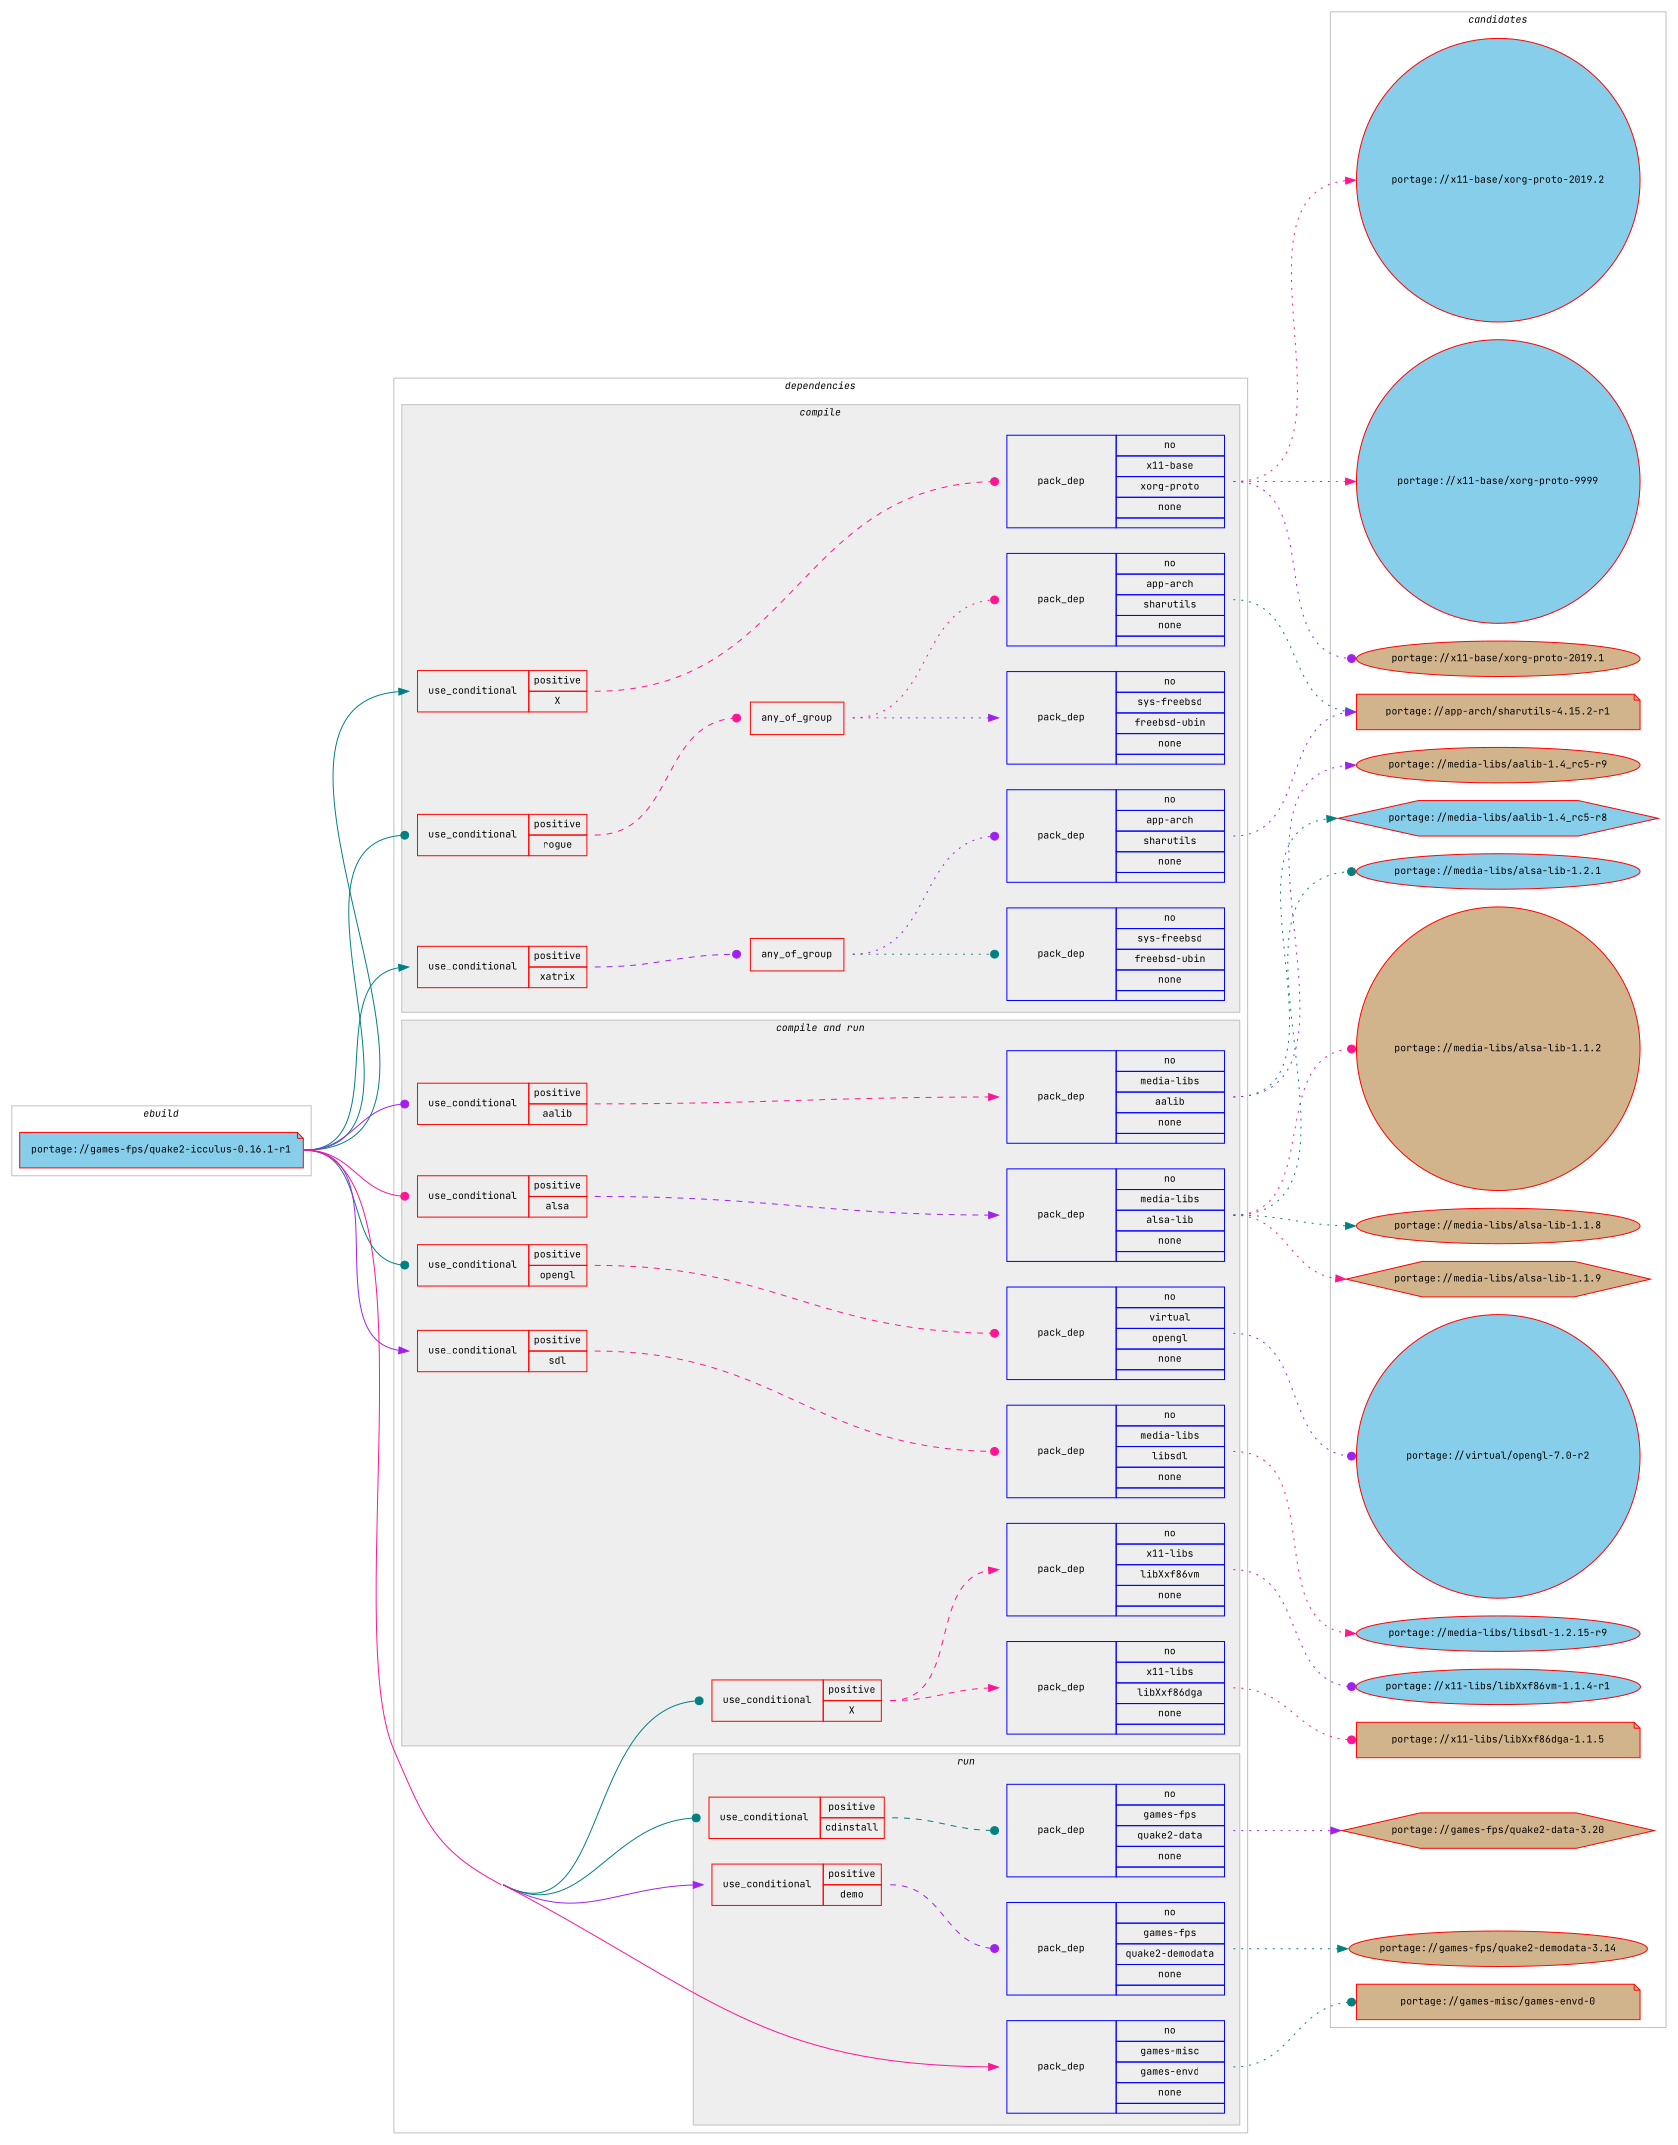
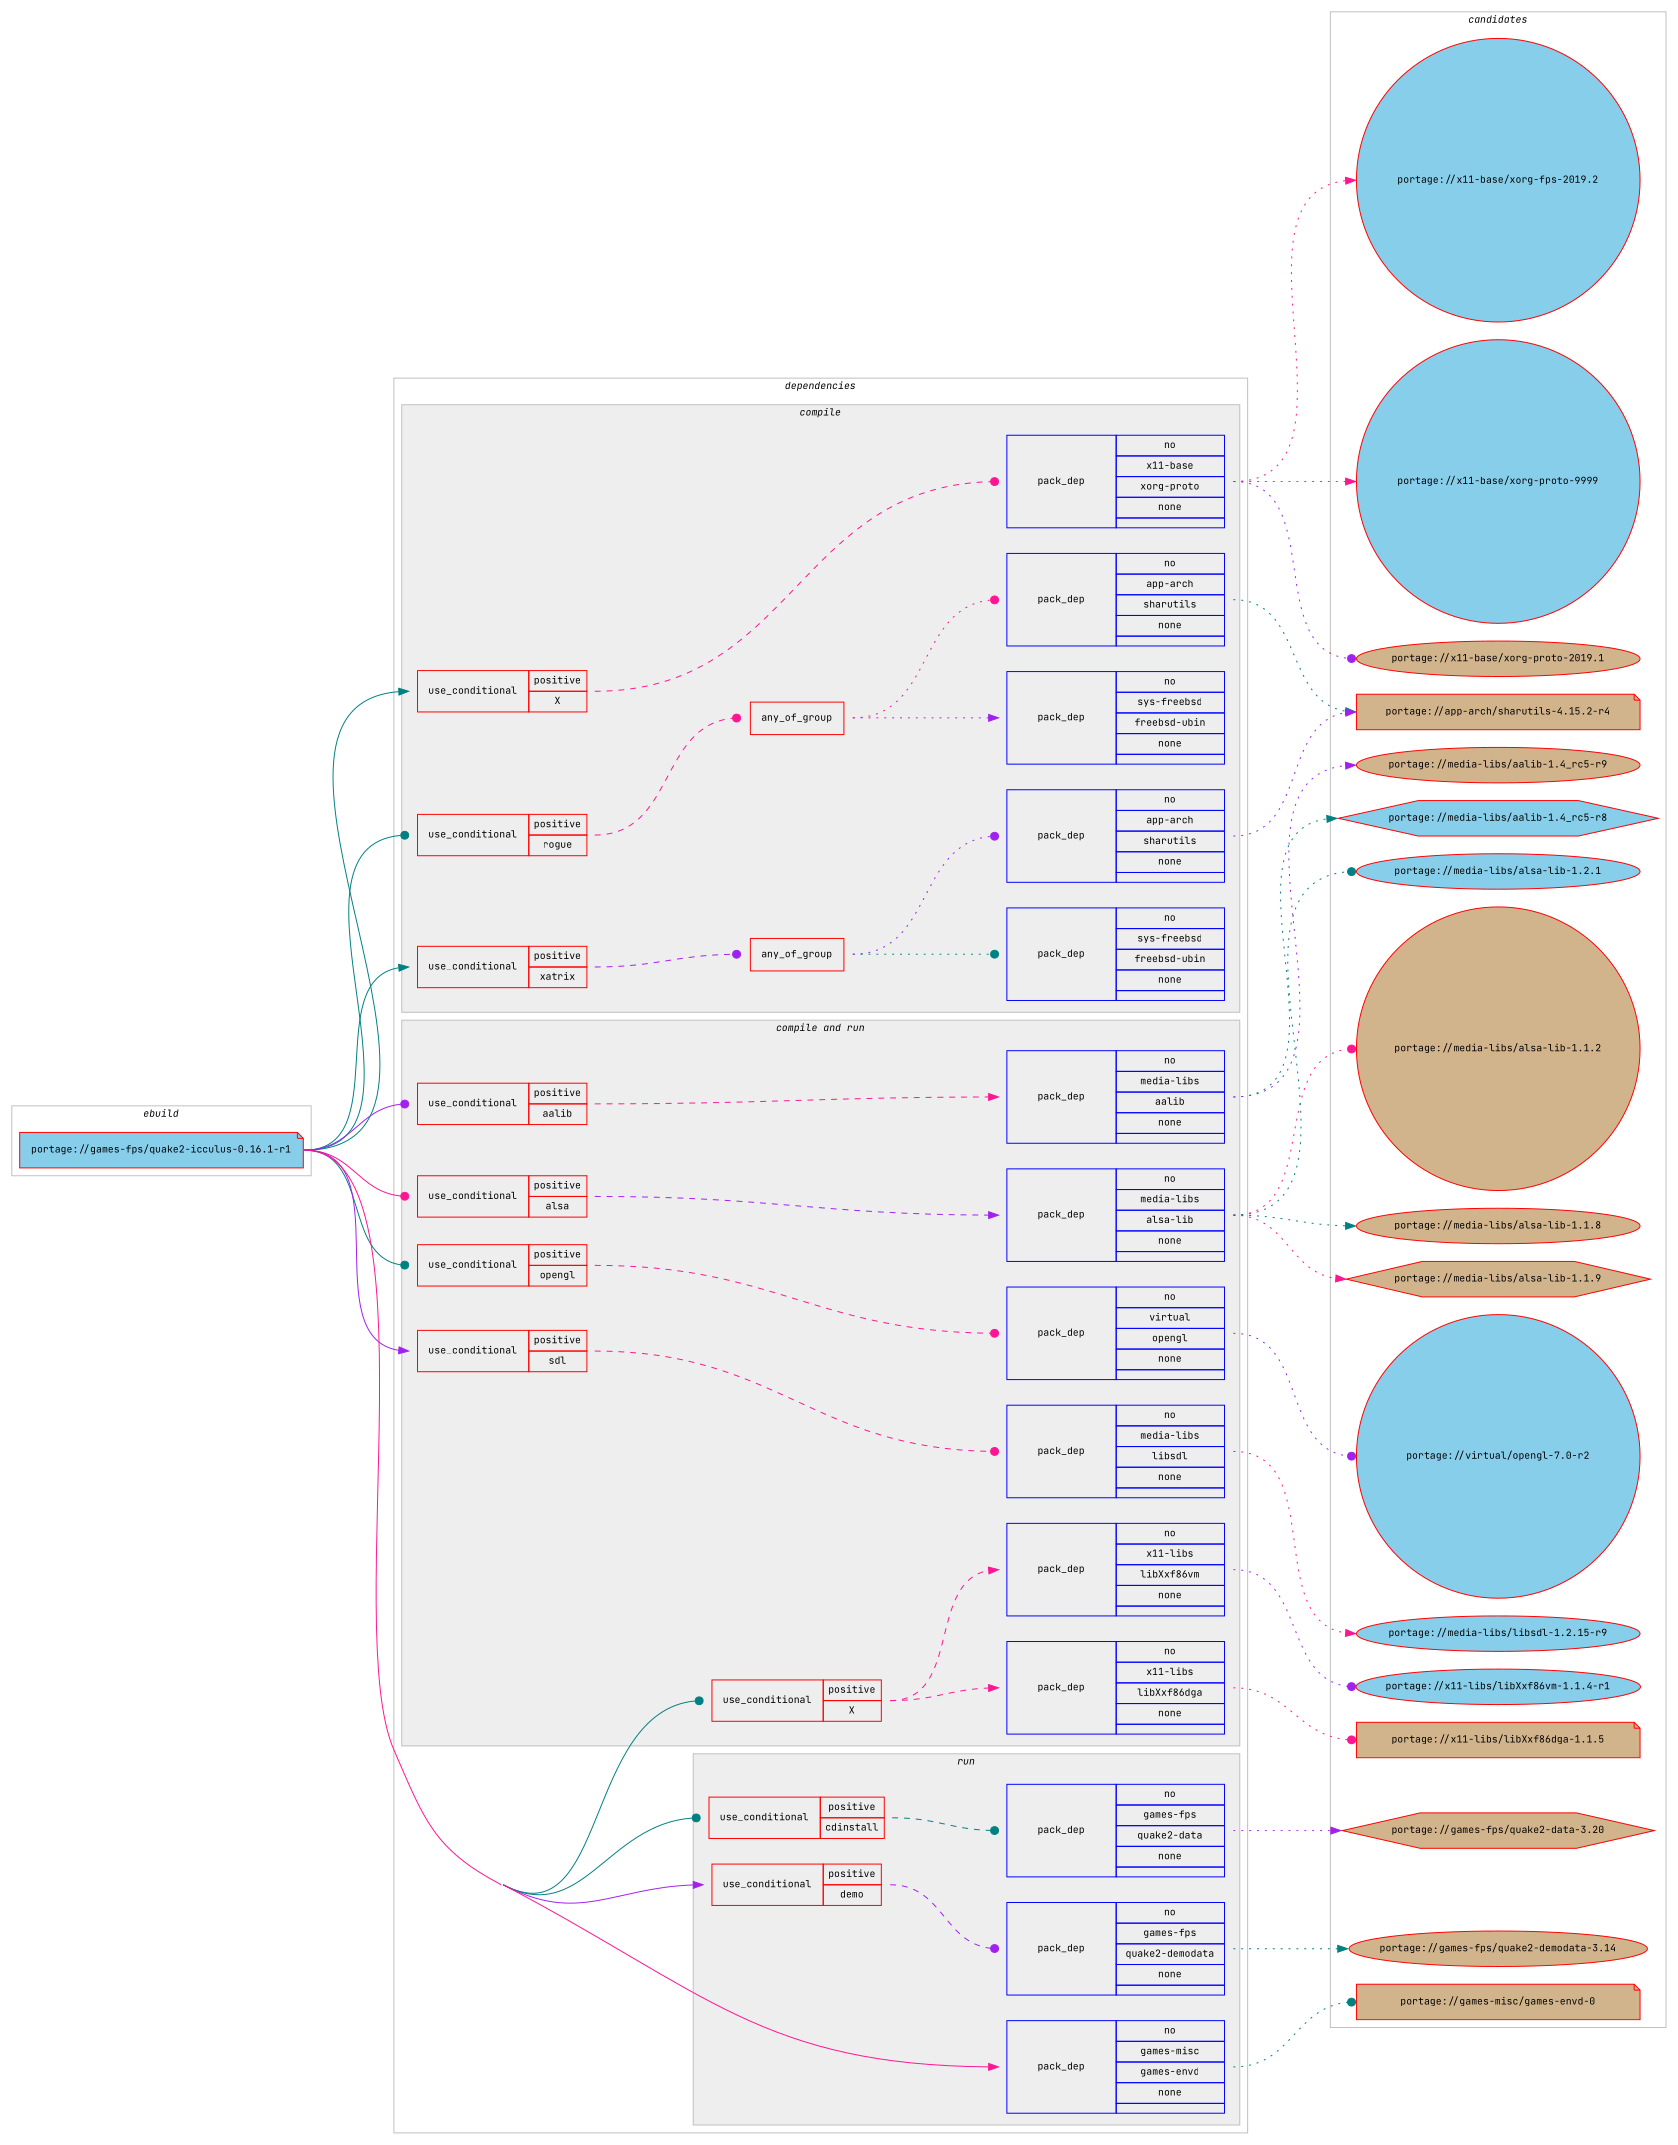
(1498, 180) -> (1498, 180)
(1498, 712) -> (1498, 712)
